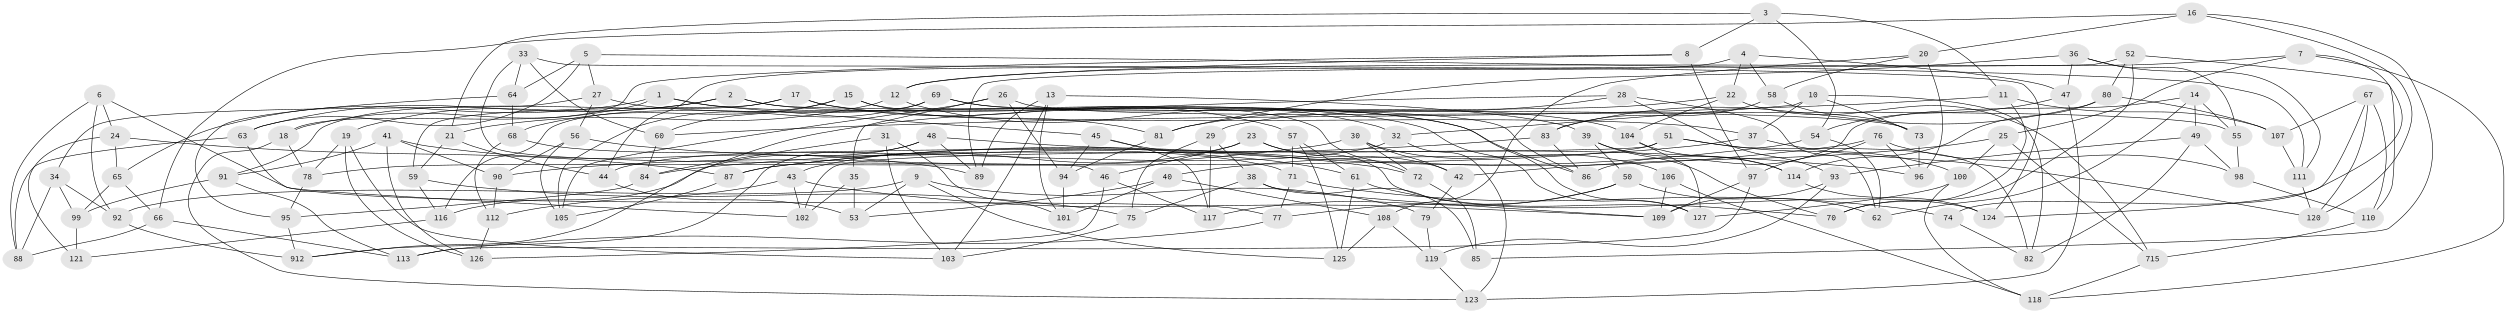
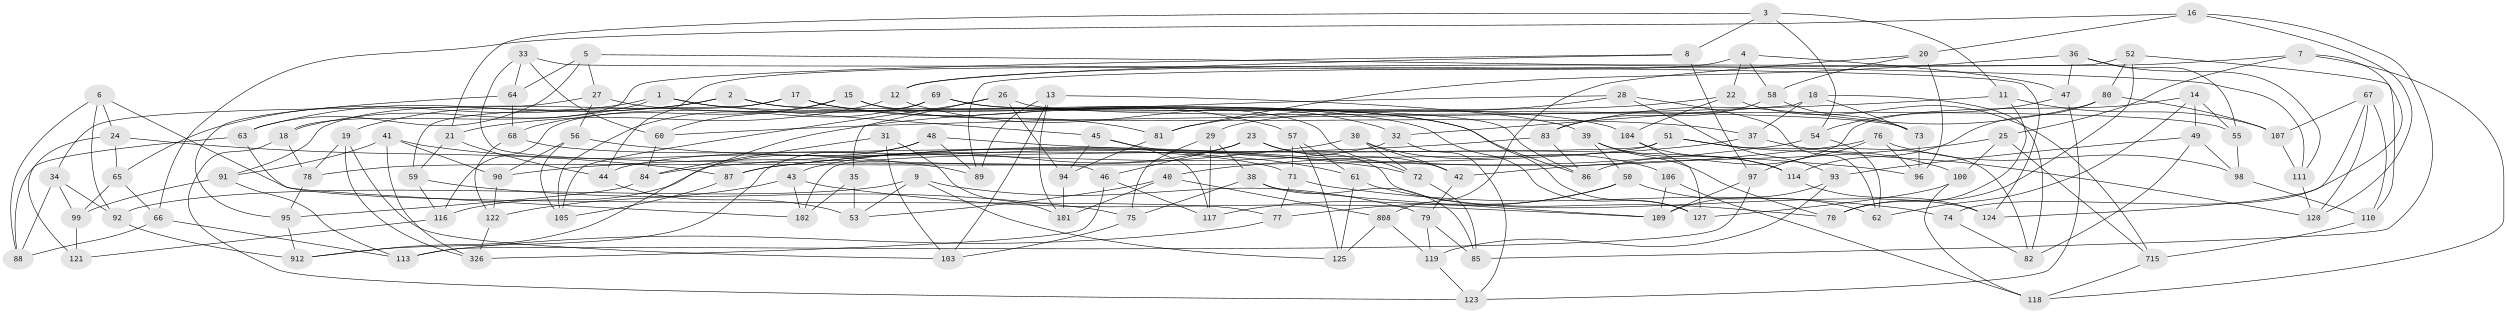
(493, 218) -> (493, 218)
(1384, 218) -> (1384, 218)
none -> (1451, 239)
(477, 259) -> (477, 259)
